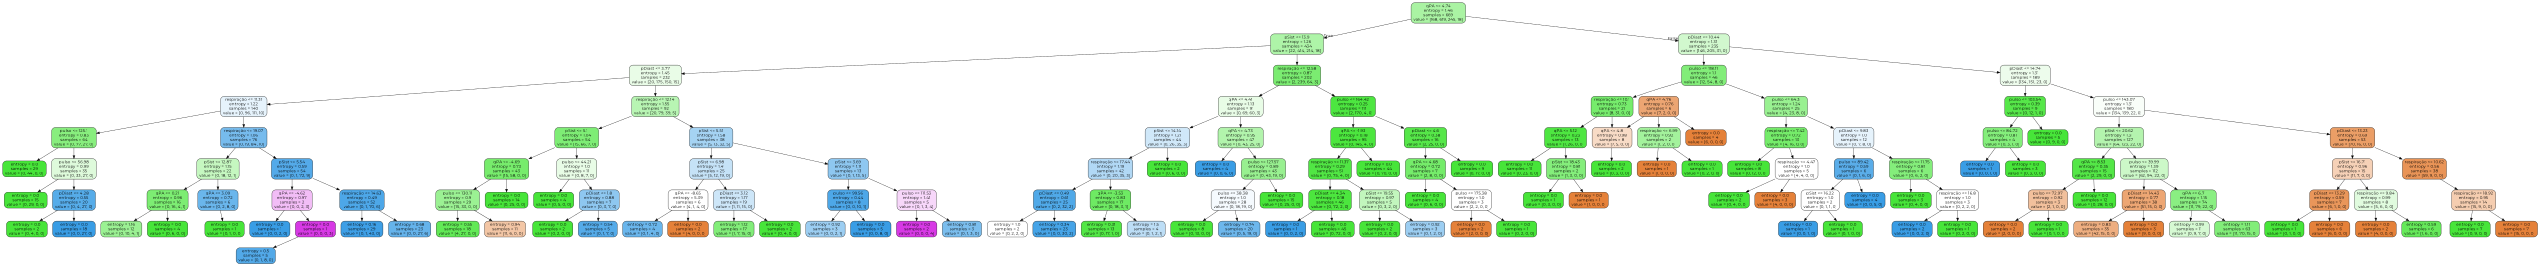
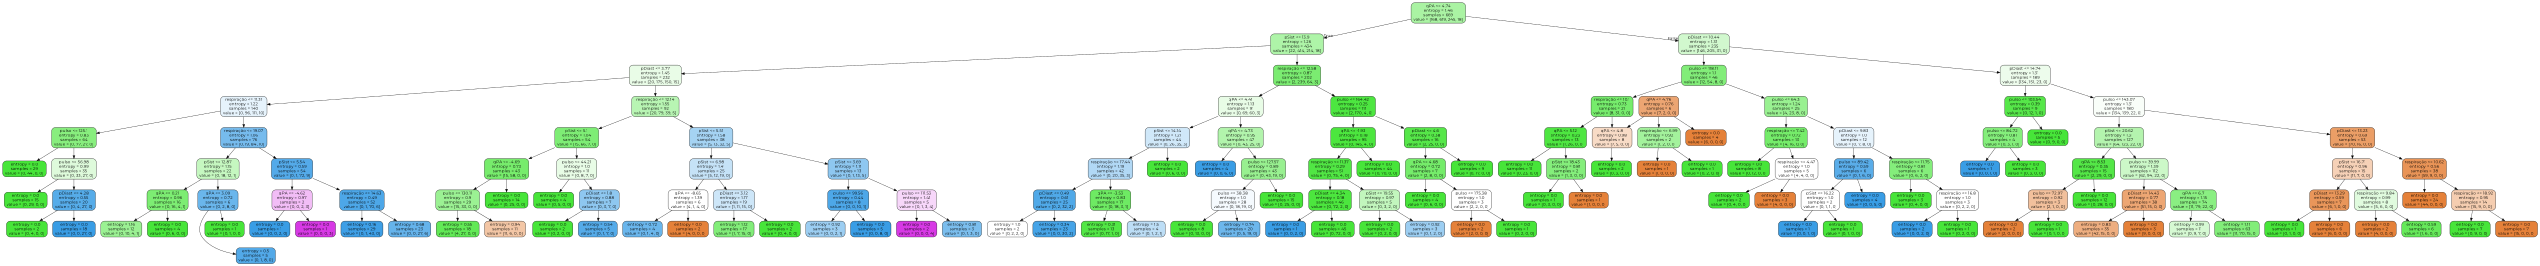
(688, 200) -> (688, 200)
none -> (2424, 200)
(287, 242) -> (204, 240)
